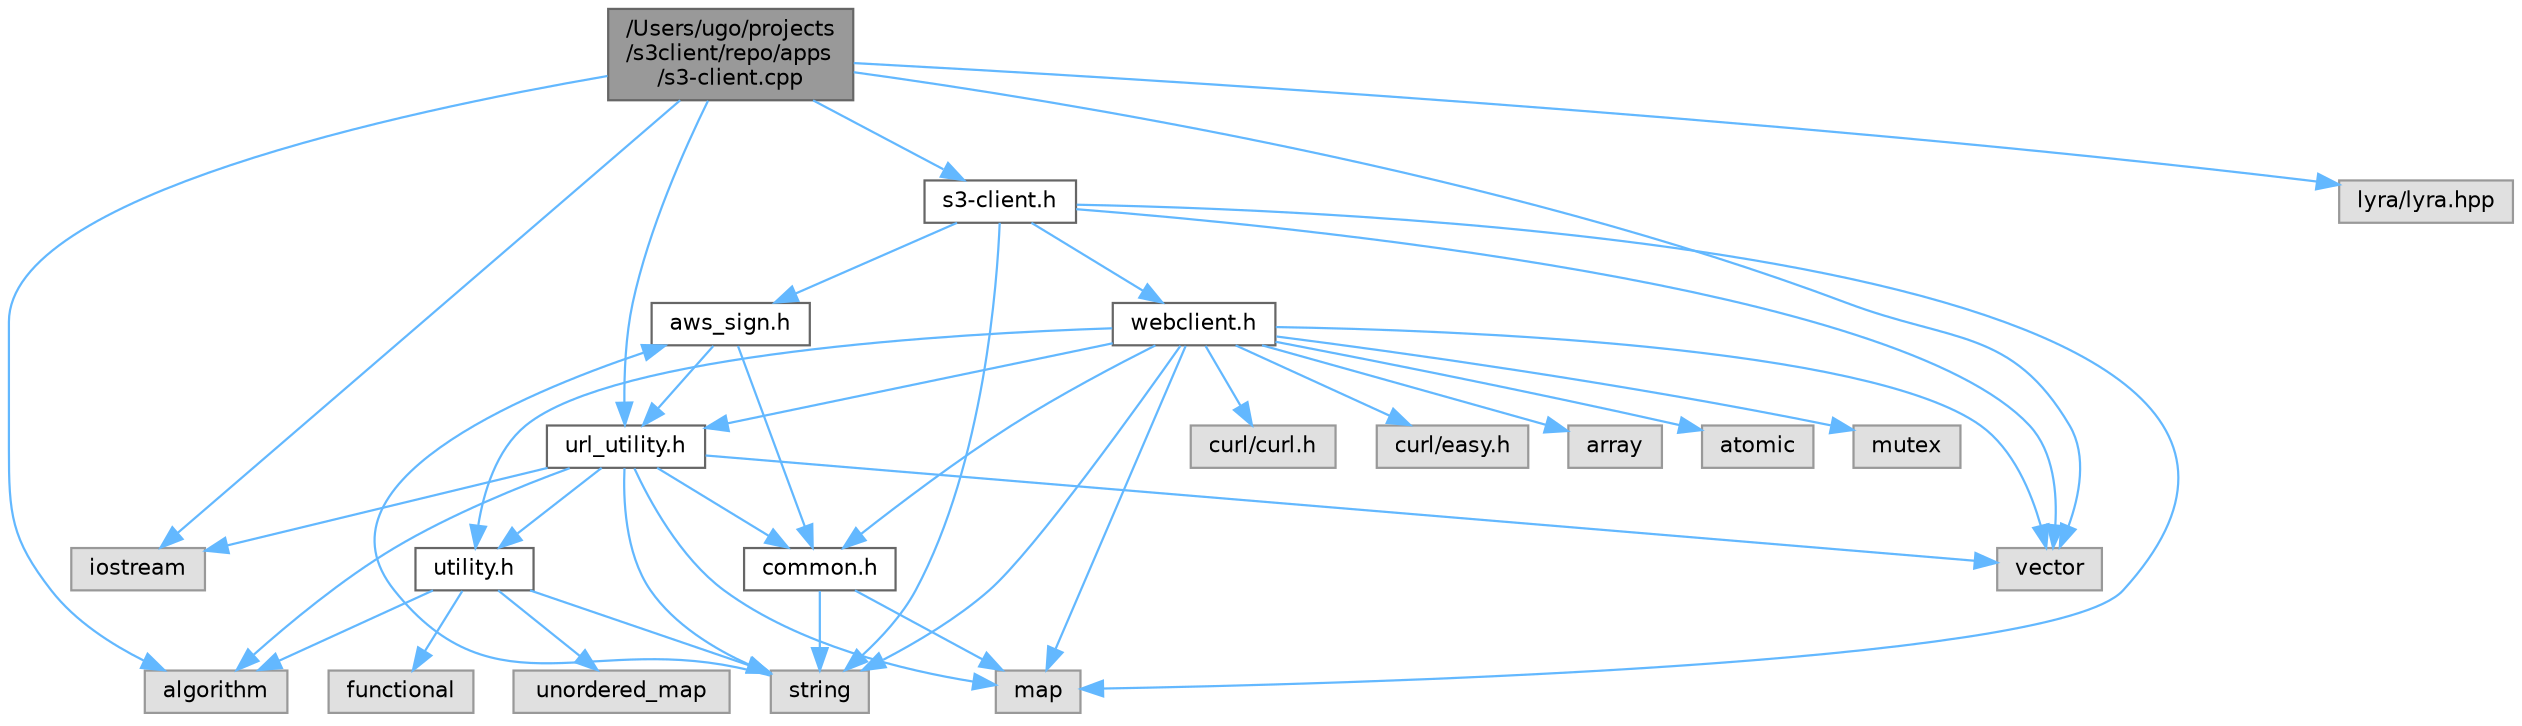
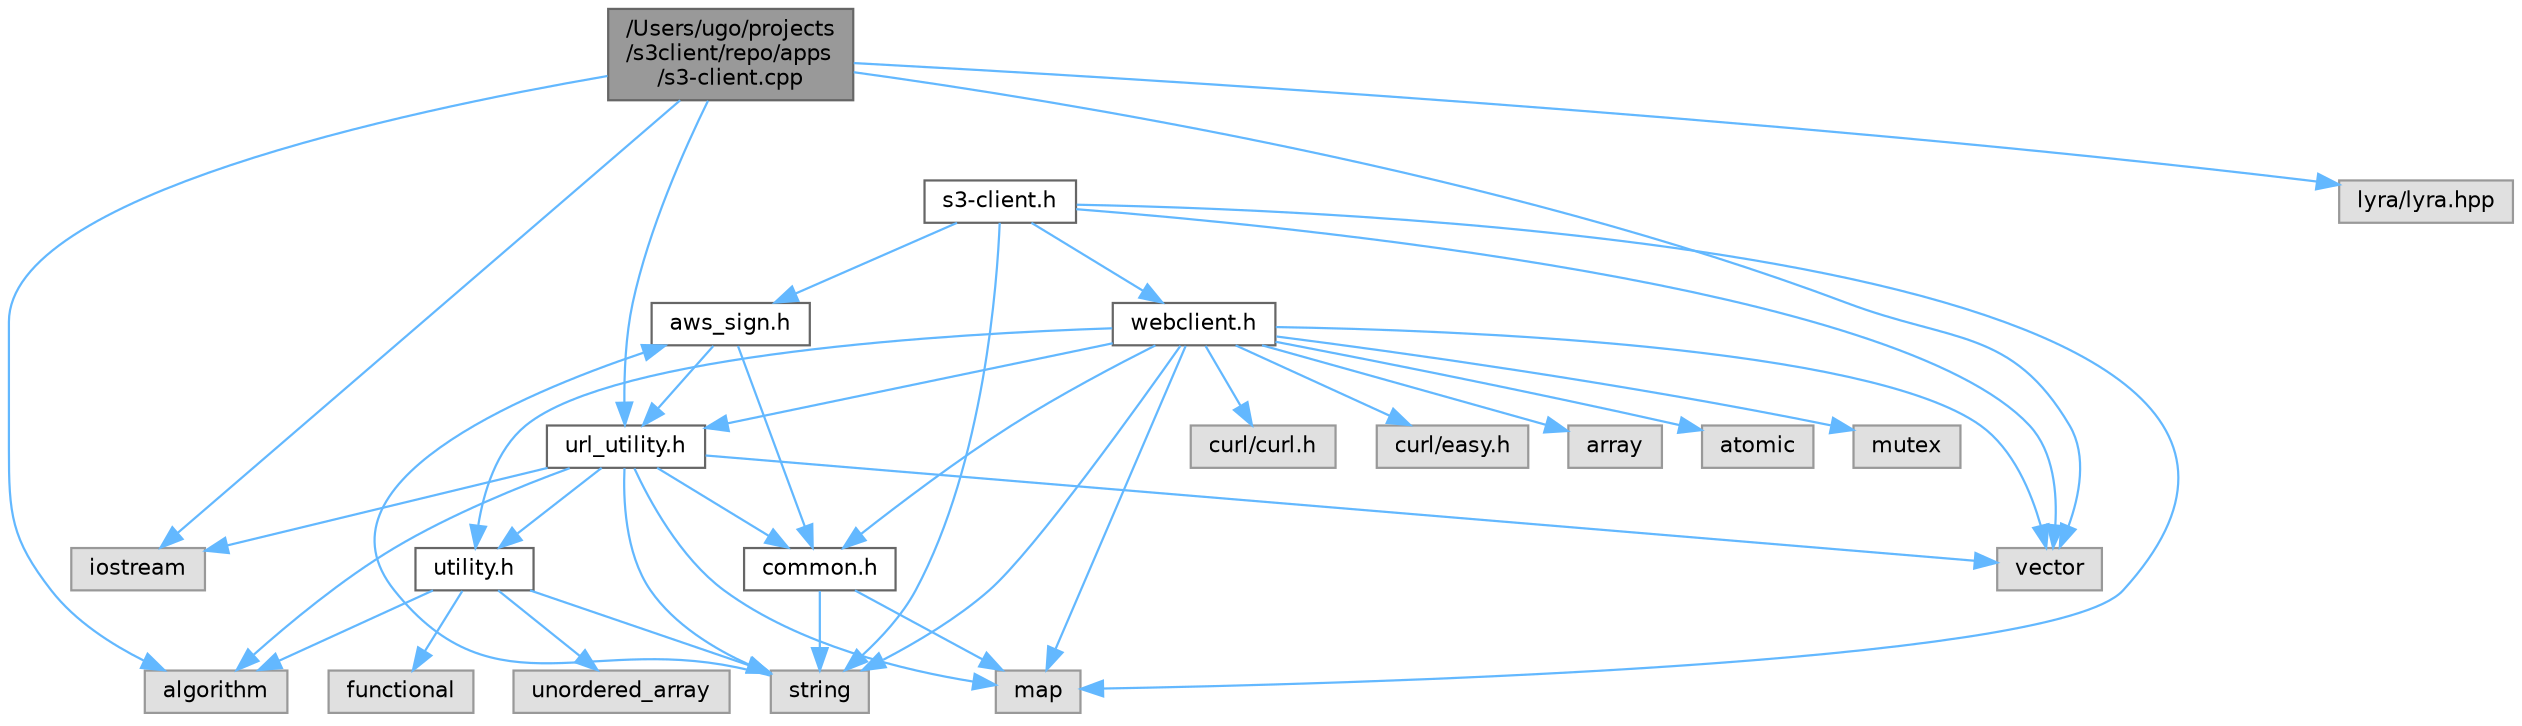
(878, 135) -> none
(622, 692) -> (622, 692)
